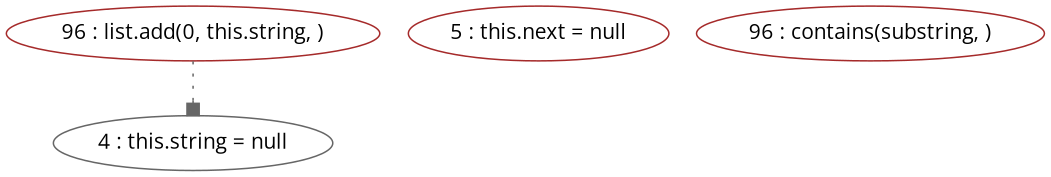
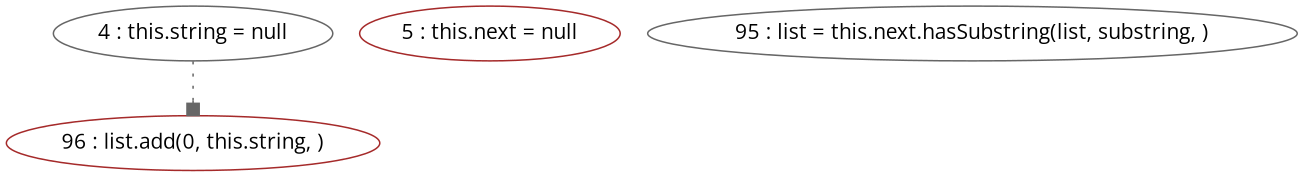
(870, 33) -> none
none -> (972, 33)
(193, 81) -> (193, 81)
